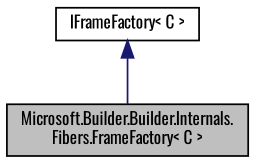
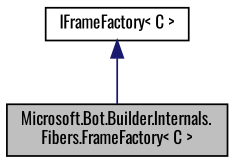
(128, 130) -> (117, 130)
